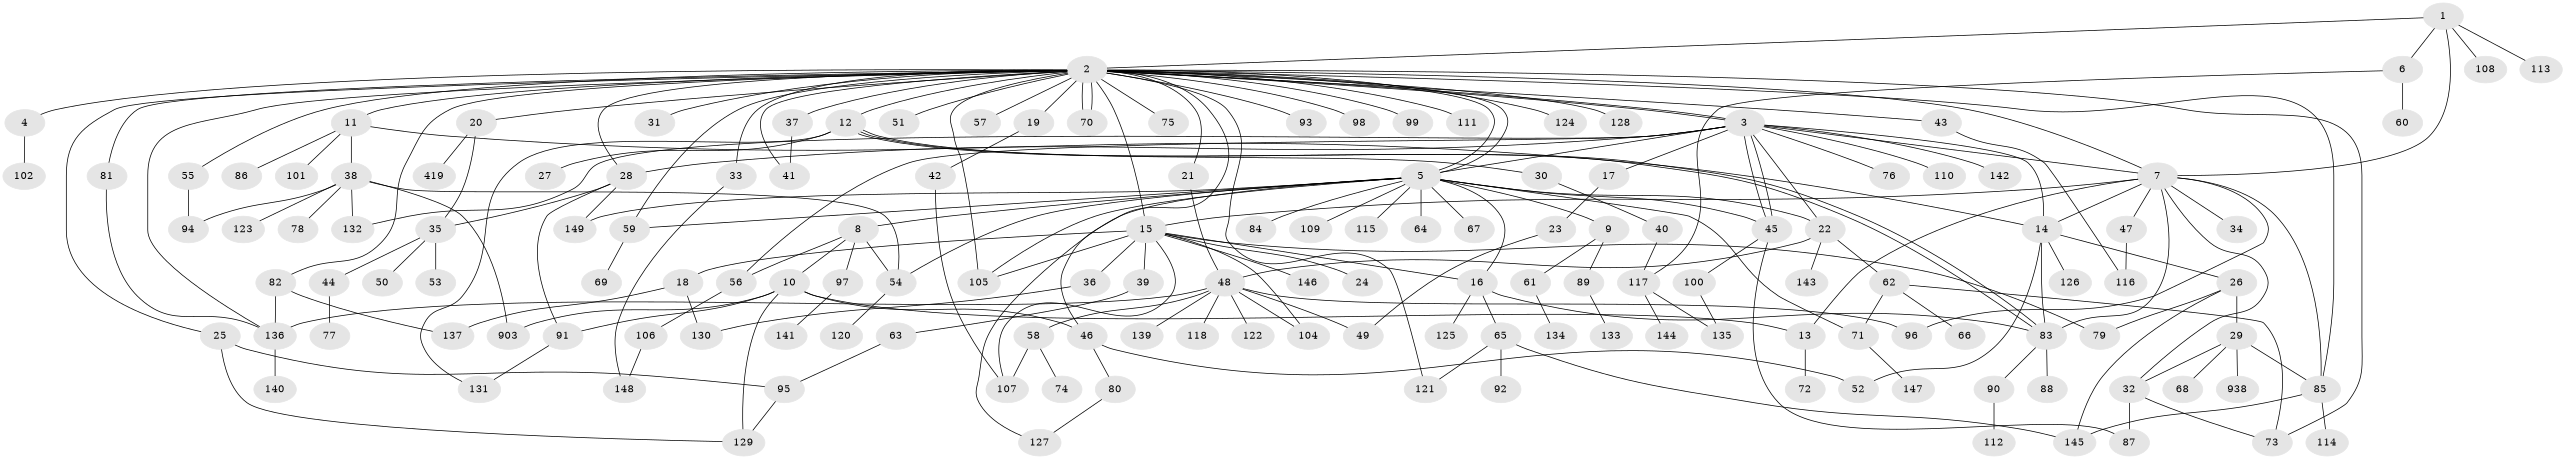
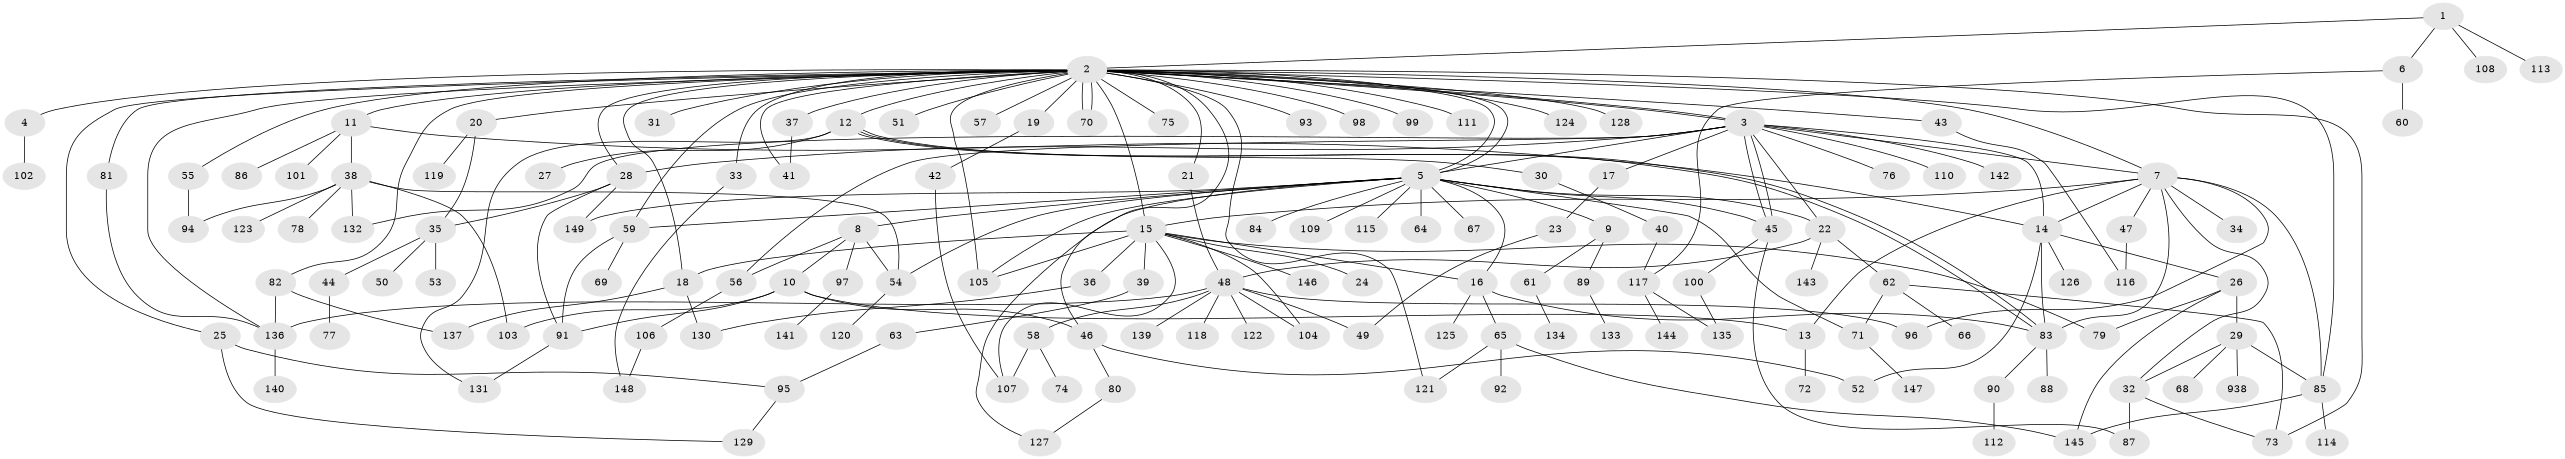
none -> (666, 96)
(2371, 160) -> none
(434, 176) -> (434, 176)
none -> (574, 271)
(508, 336) -> (508, 336)
(748, 358) -> none
